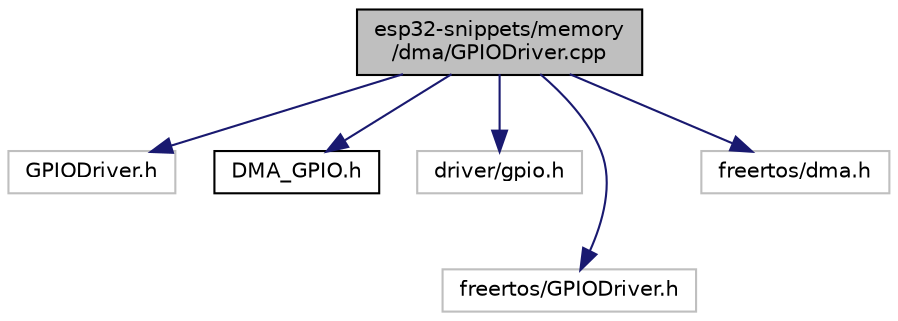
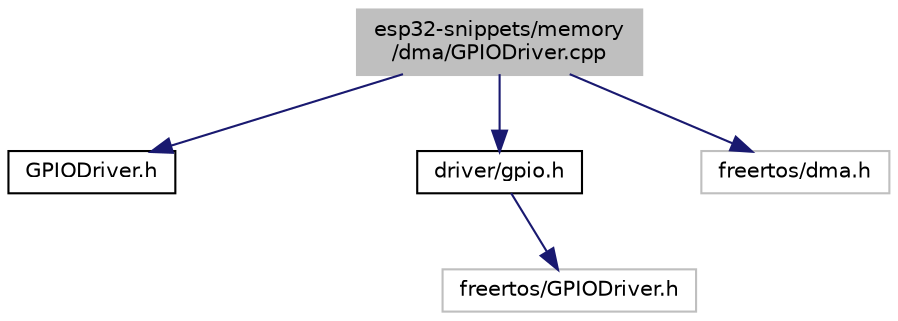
(500, 42) -> (500, 42)
(602, 153) -> (529, 222)
(92, 172) -> (92, 172)
(297, 172) -> none
(500, 172) -> (500, 172)
